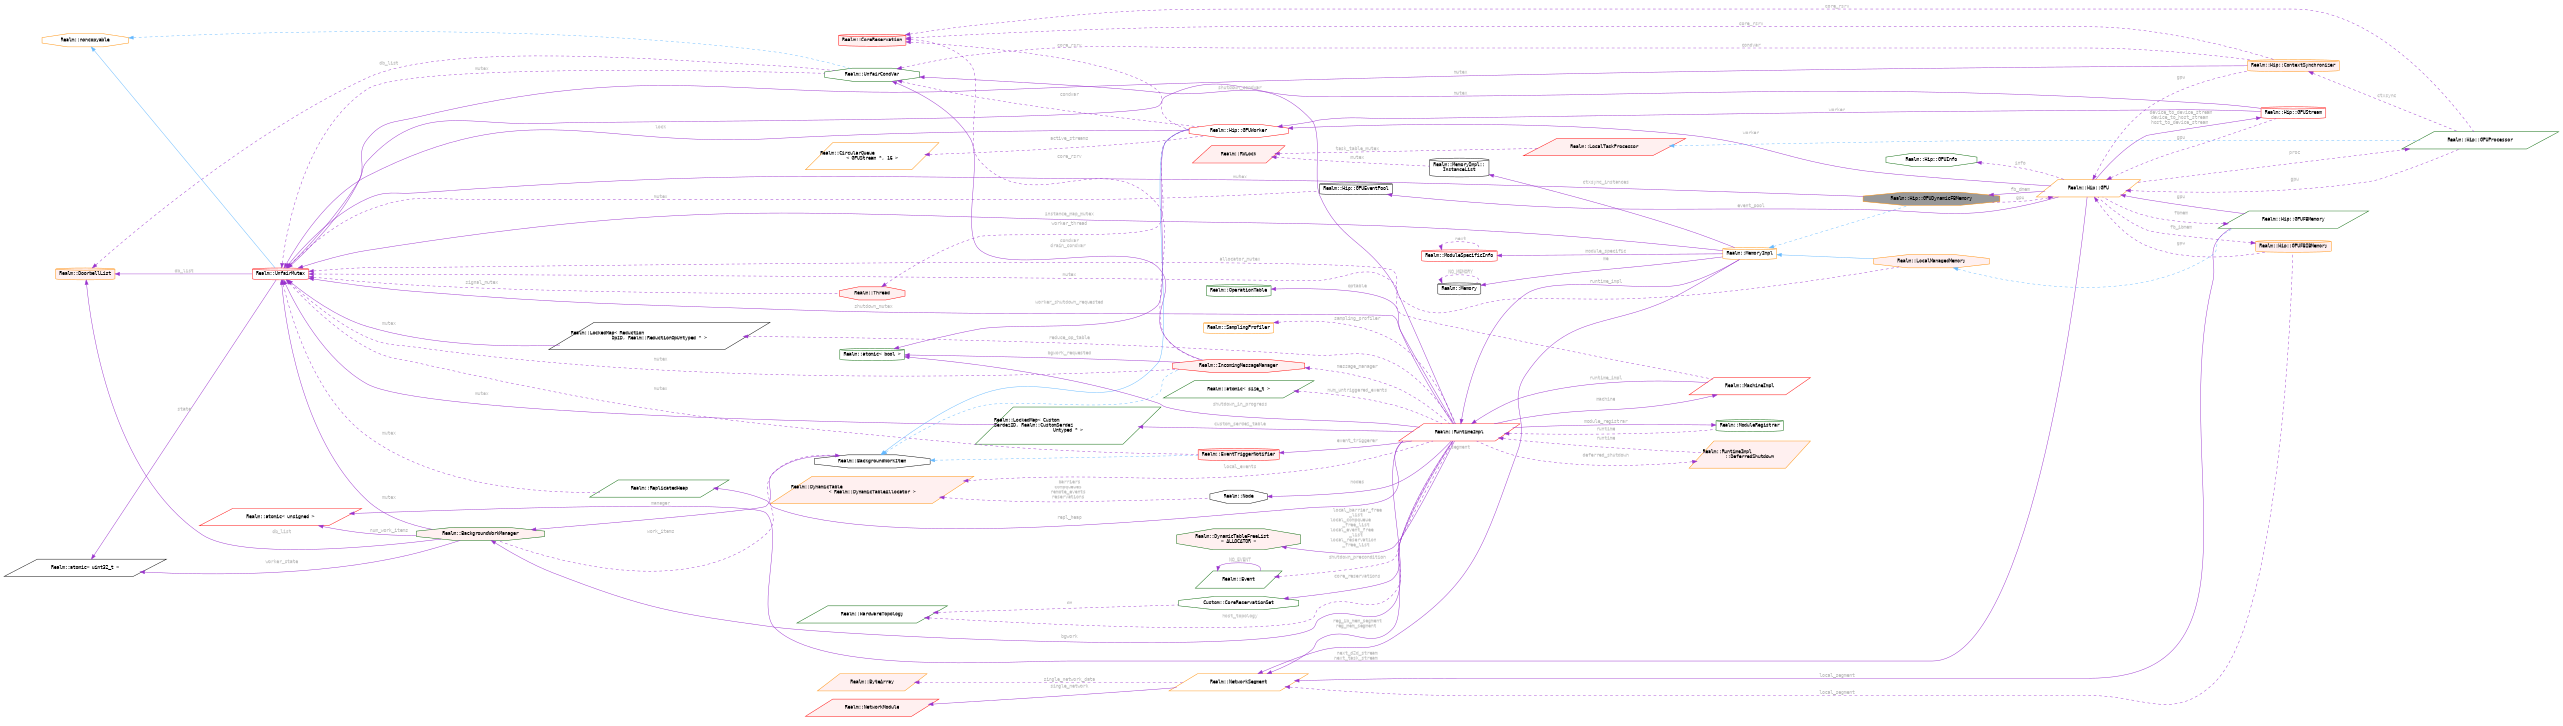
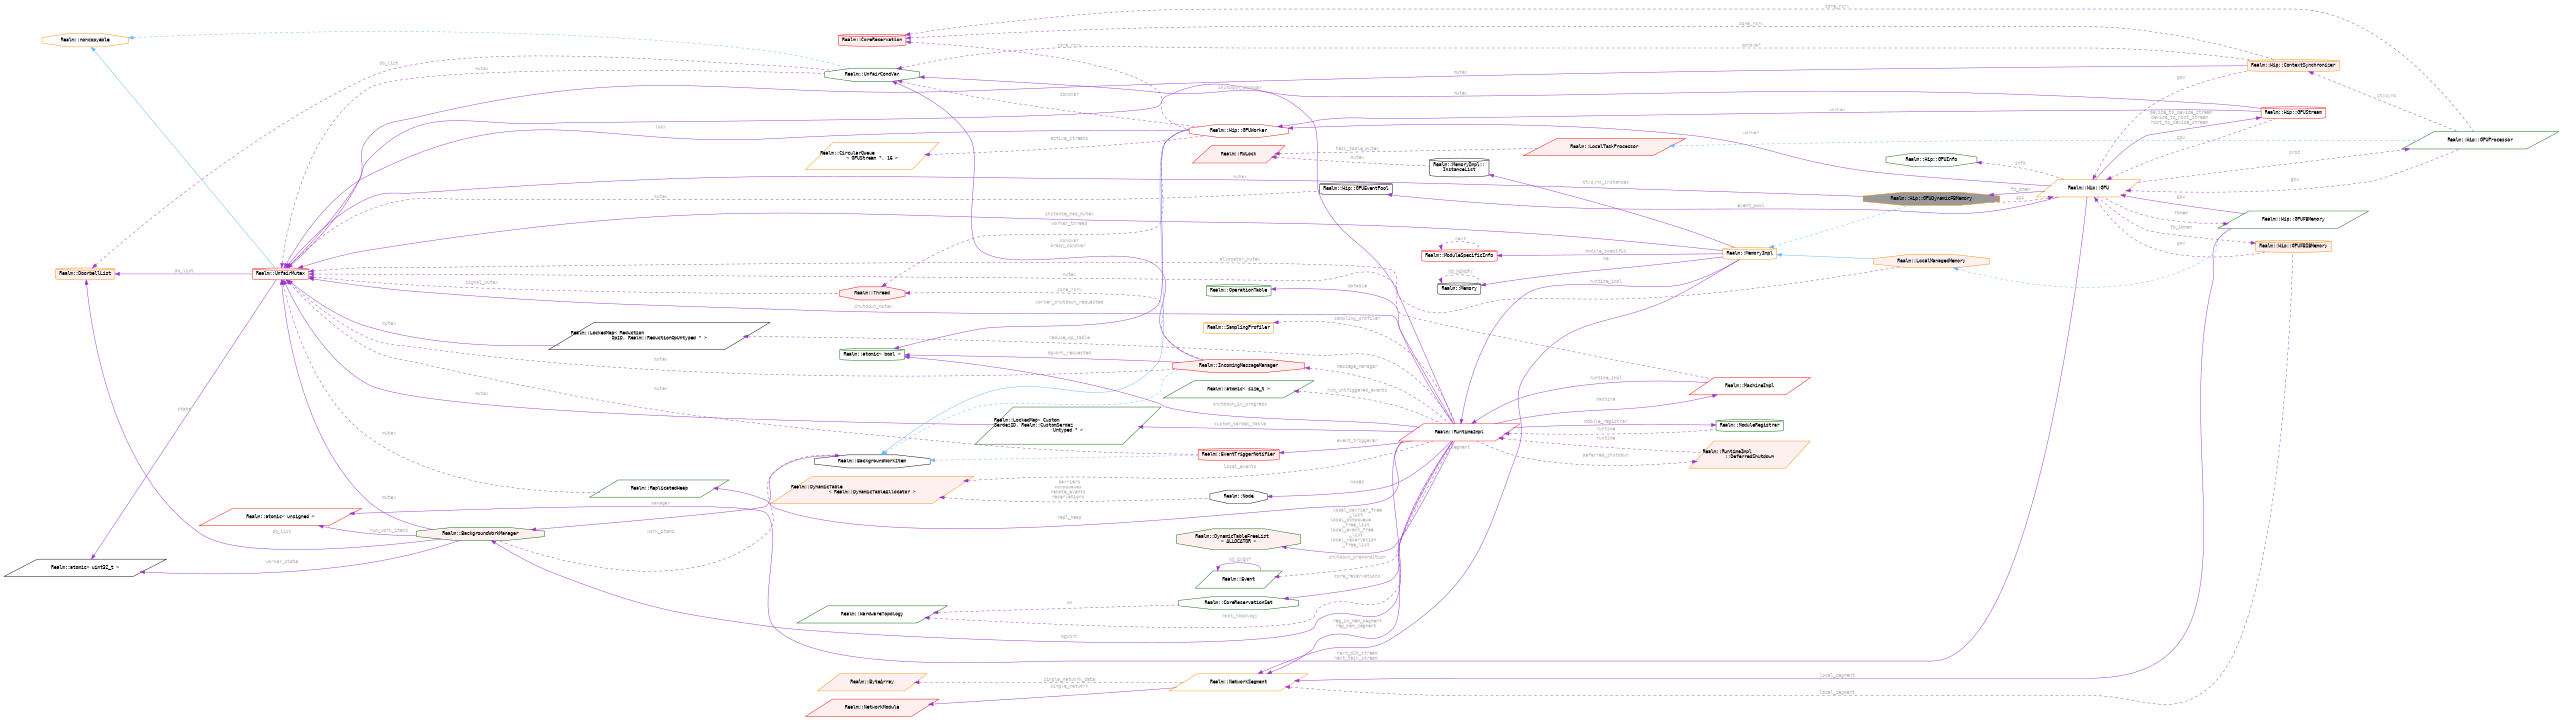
(1062, 182) -> (1077, 293)
(1239, 603) -> (1239, 603)
